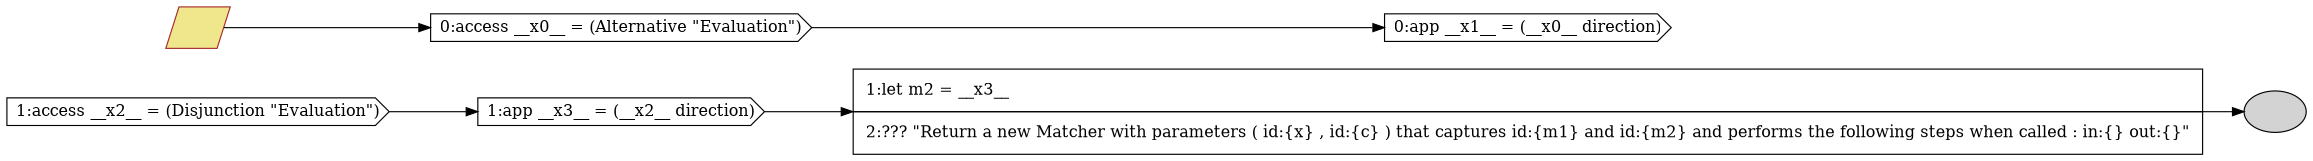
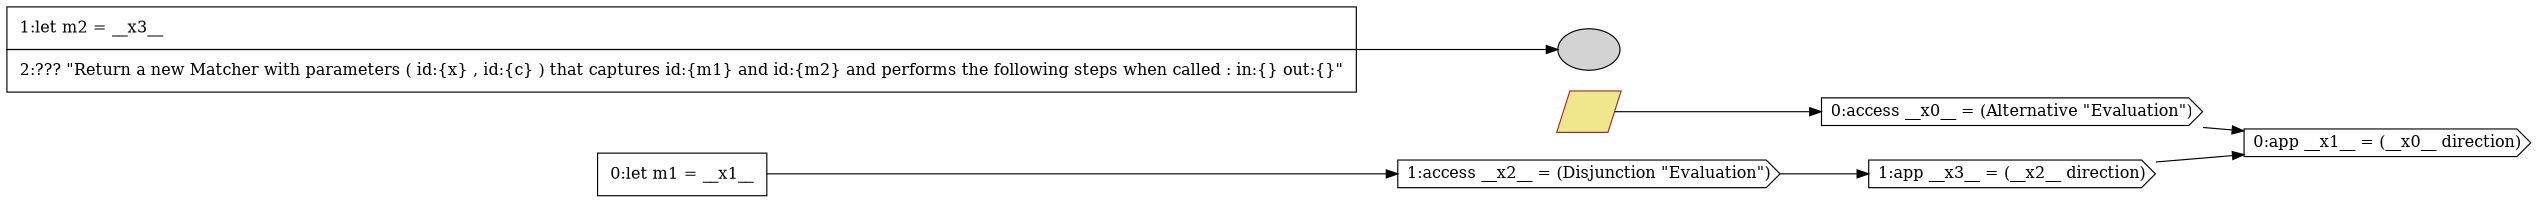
(803, 112) -> (2194, 159)
none -> (682, 174)
